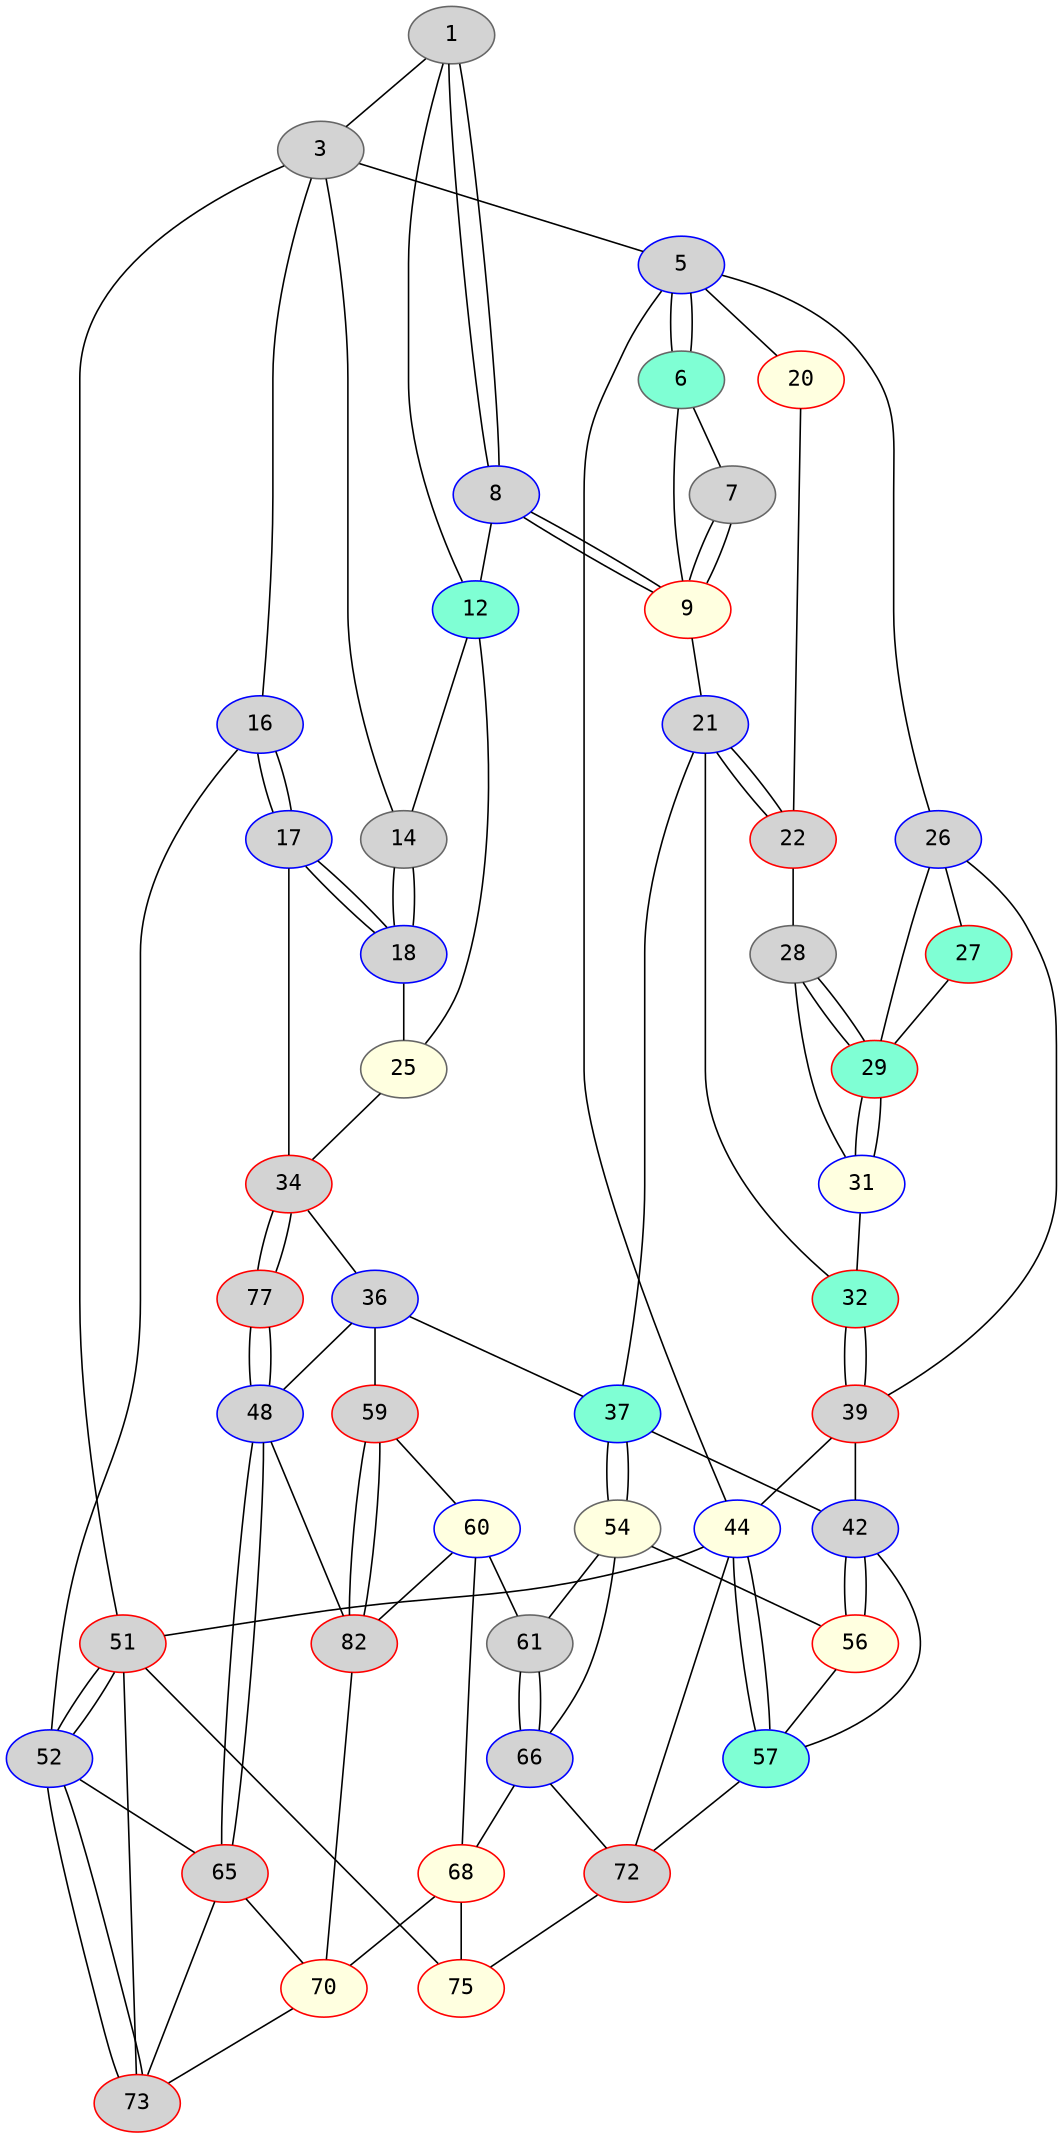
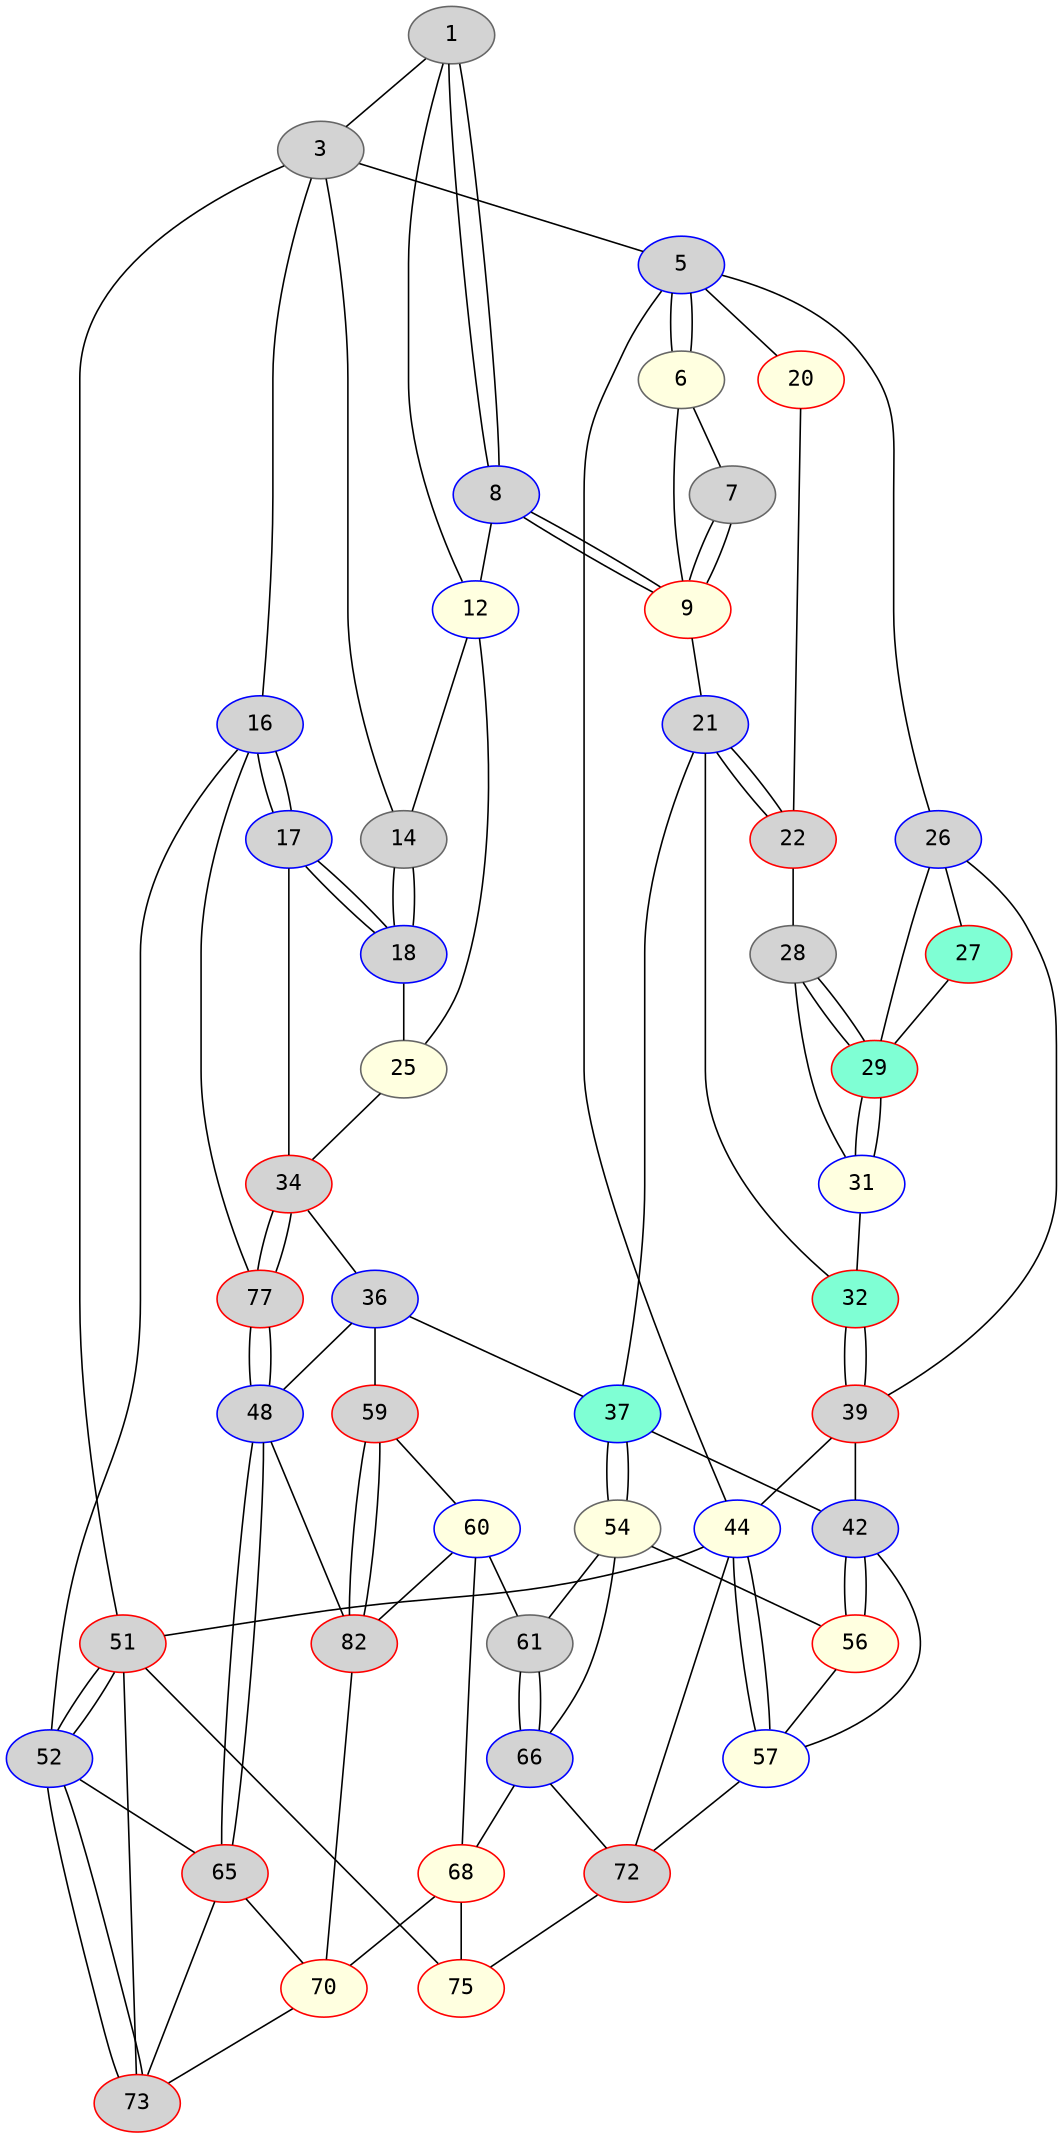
(681, 380) -> (681, 380)
(476, 610) -> (476, 610)
none -> (201, 1012)
(766, 1759) -> (766, 1759)
